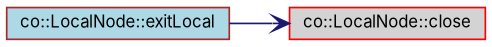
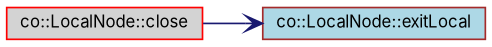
(251, 23) -> (224, 23)
